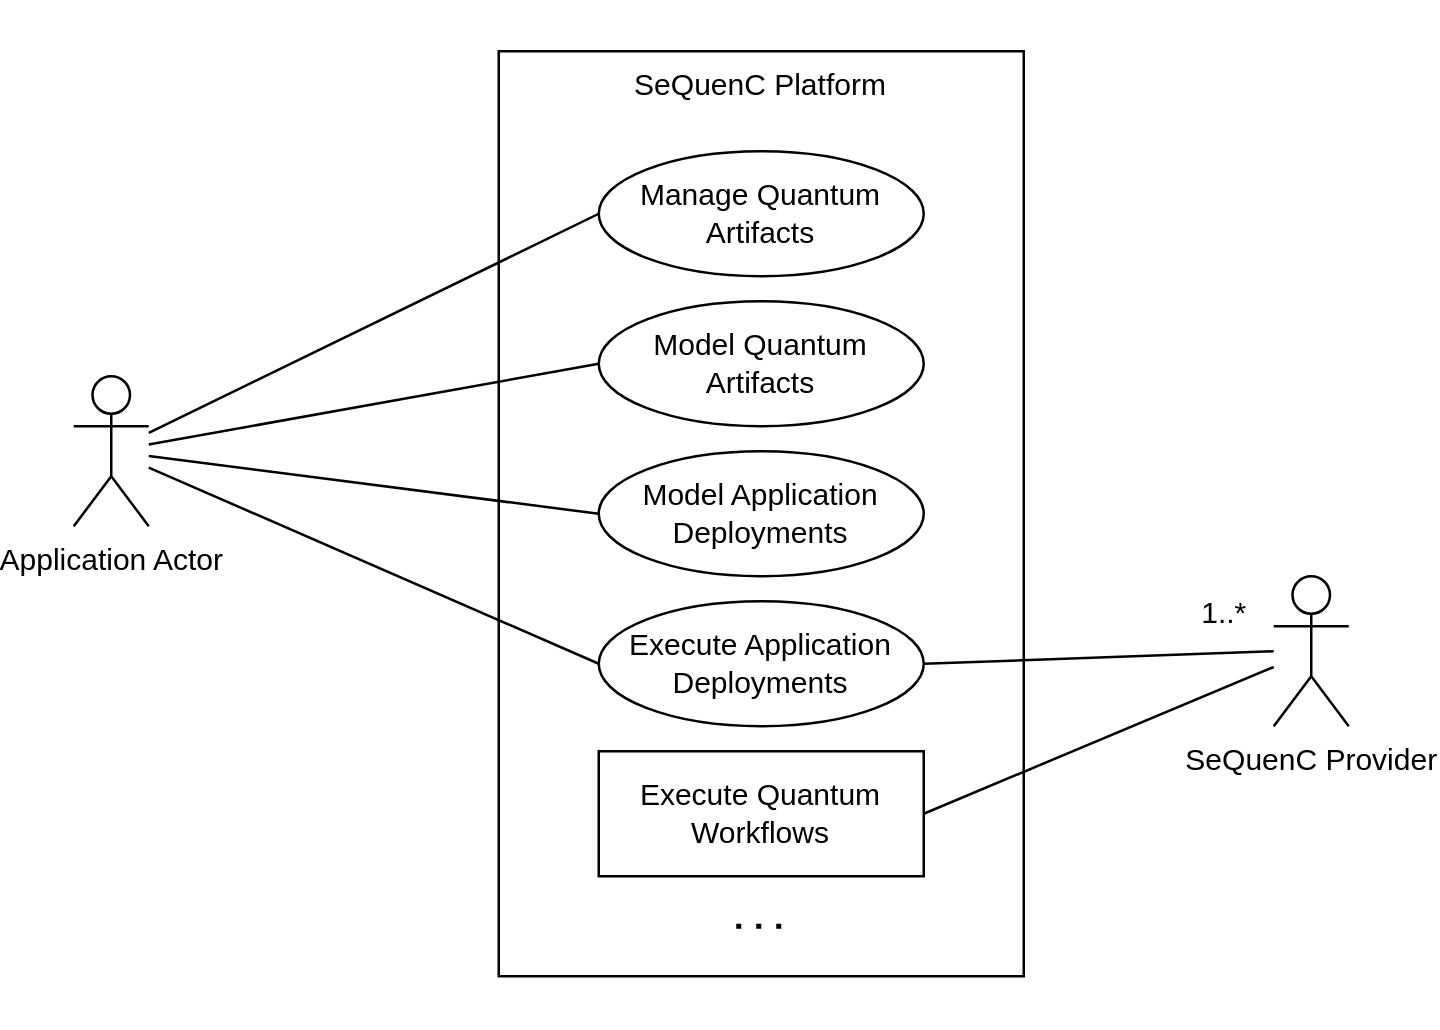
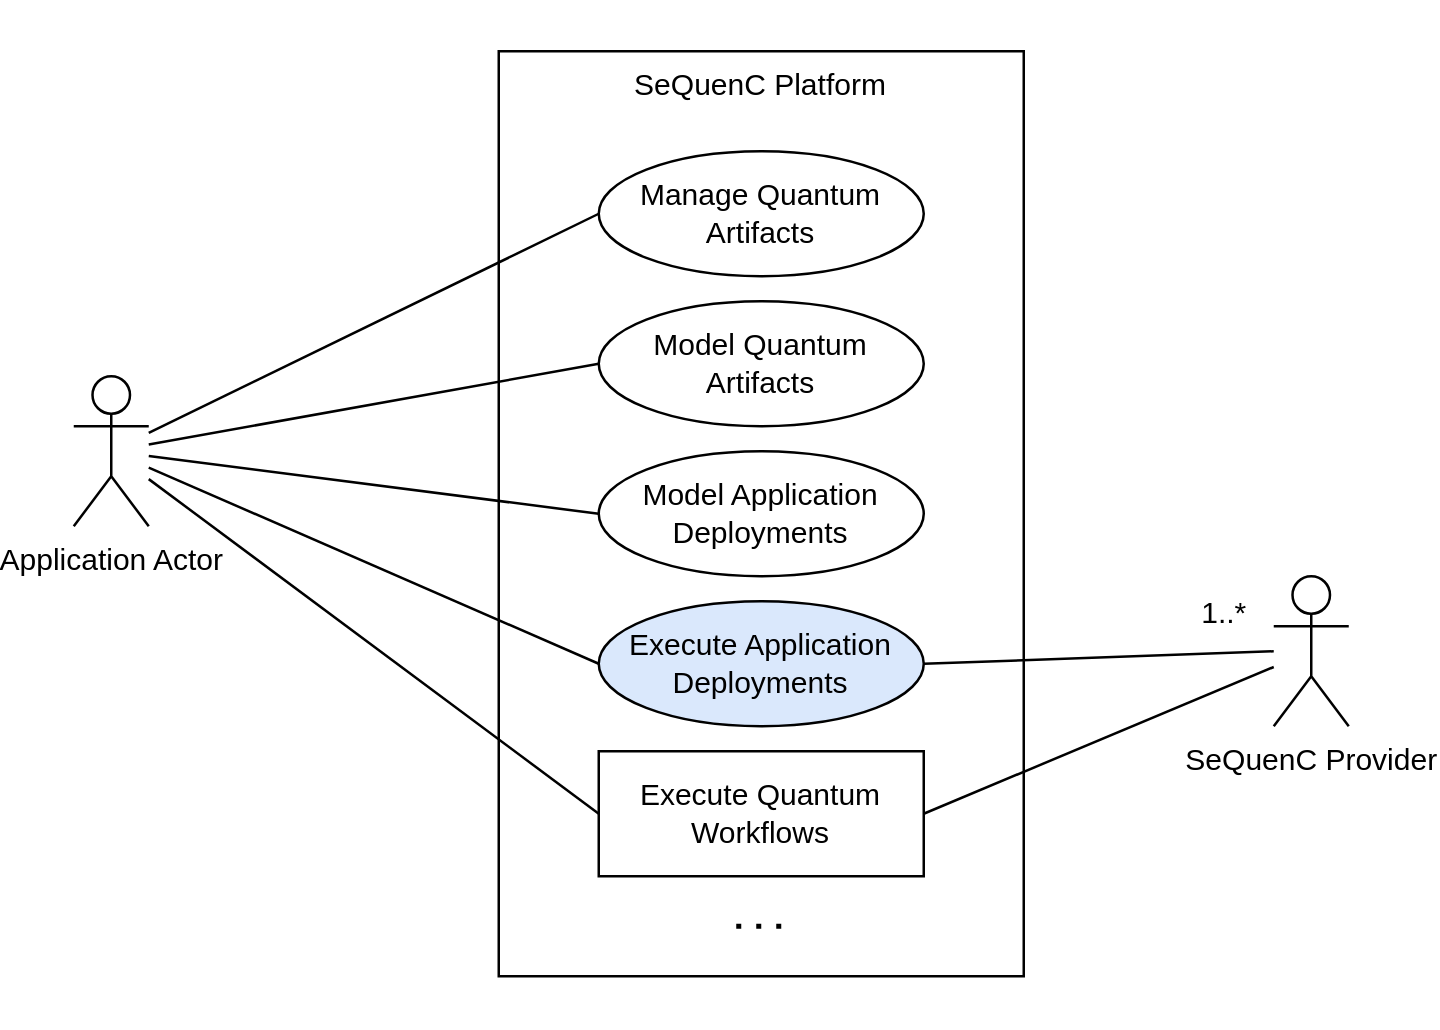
none -> (373, 646)
(761, 664) -> (761, 664)
